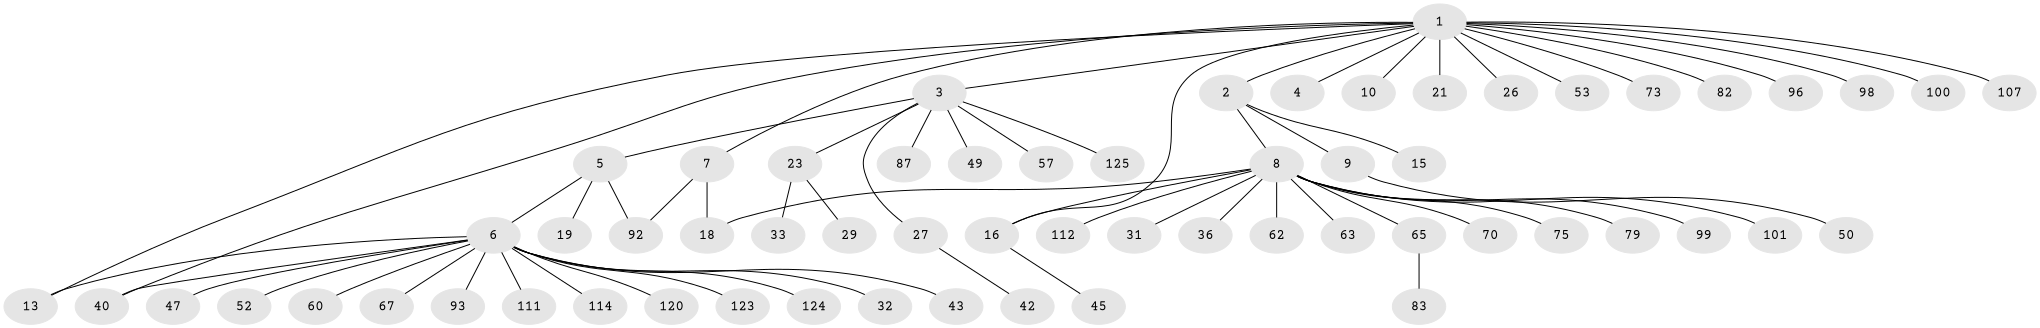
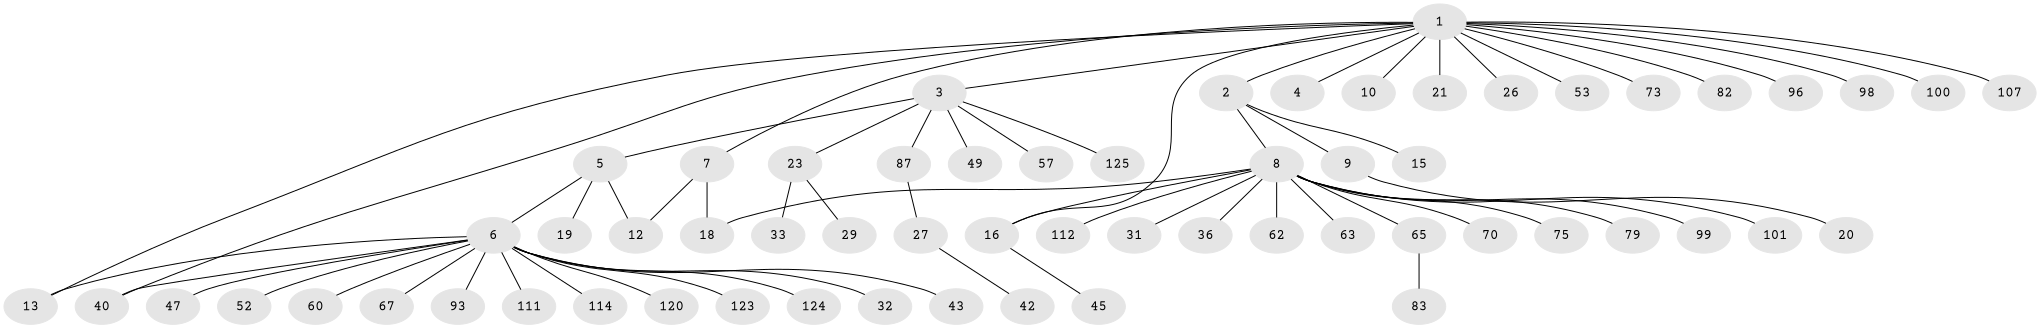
(864, 157) -> (912, 200)
(636, 235) -> (636, 235)
(1846, 235) -> (1846, 235)
